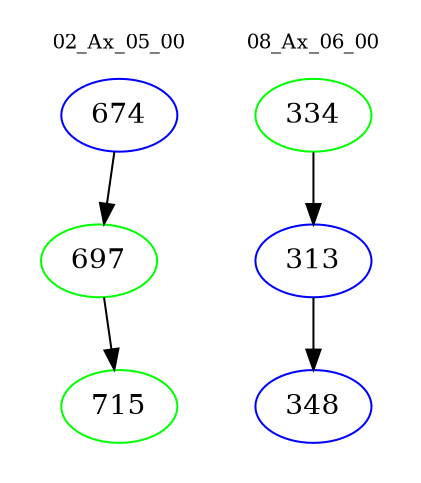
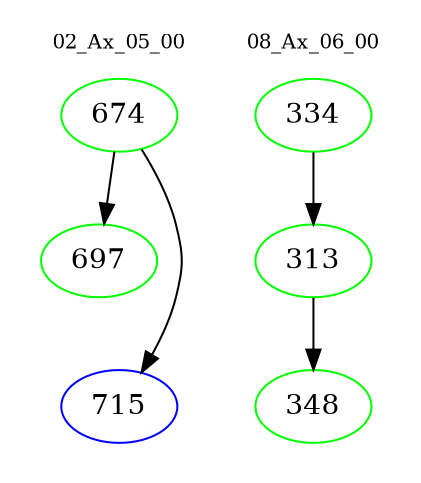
(119, 115) -> (119, 115)
(313, 261) -> (313, 261)
(108, 323) -> (181, 251)
(119, 406) -> (119, 406)
(313, 406) -> (313, 406)
